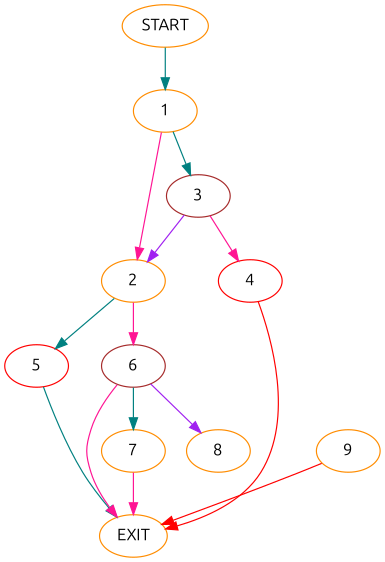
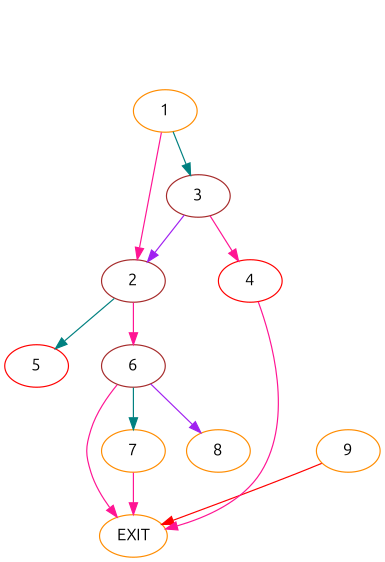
(165, 26) -> none
(133, 281) -> (133, 281)
(274, 438) -> (274, 438)
(71, 451) -> none
